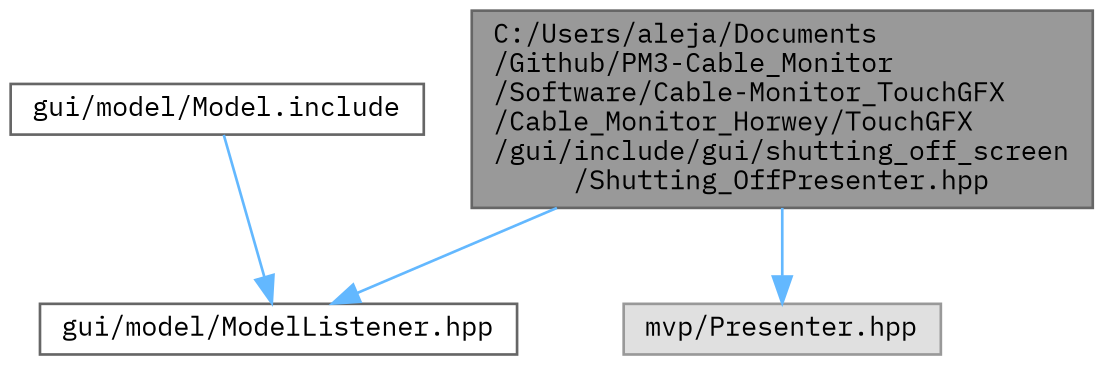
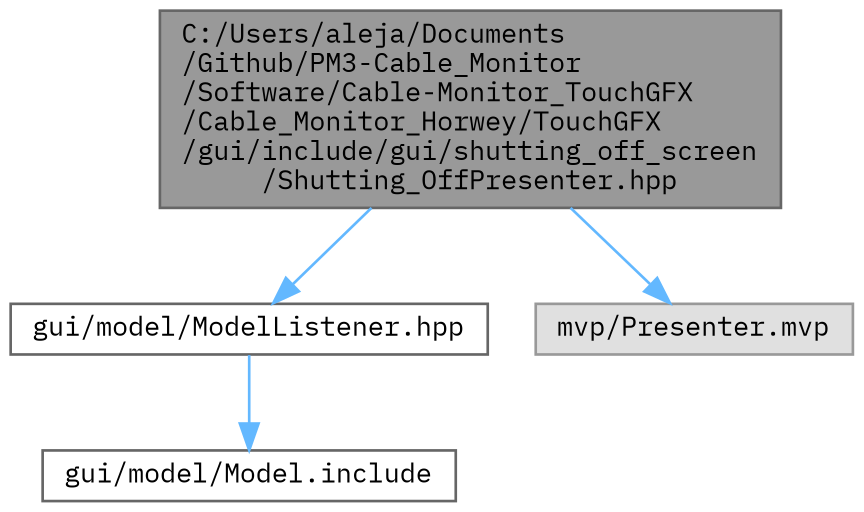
(244, 206) -> (249, 389)
(782, 329) -> (694, 329)
